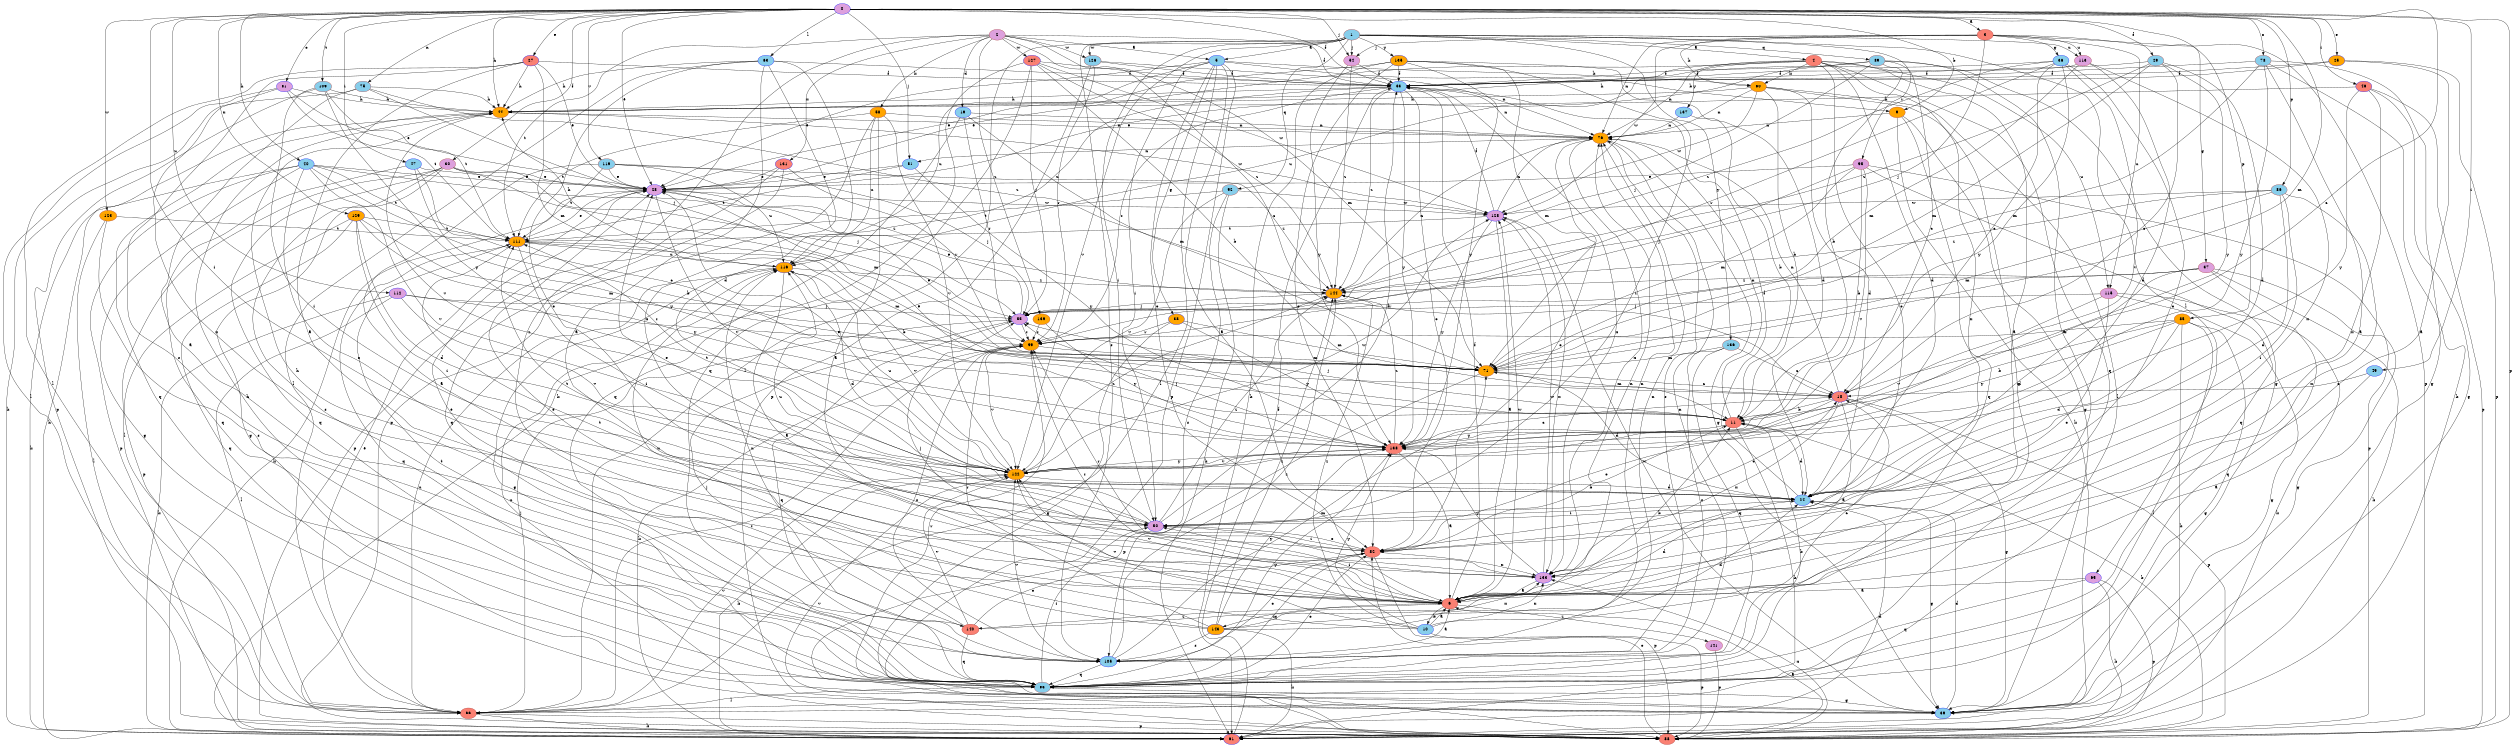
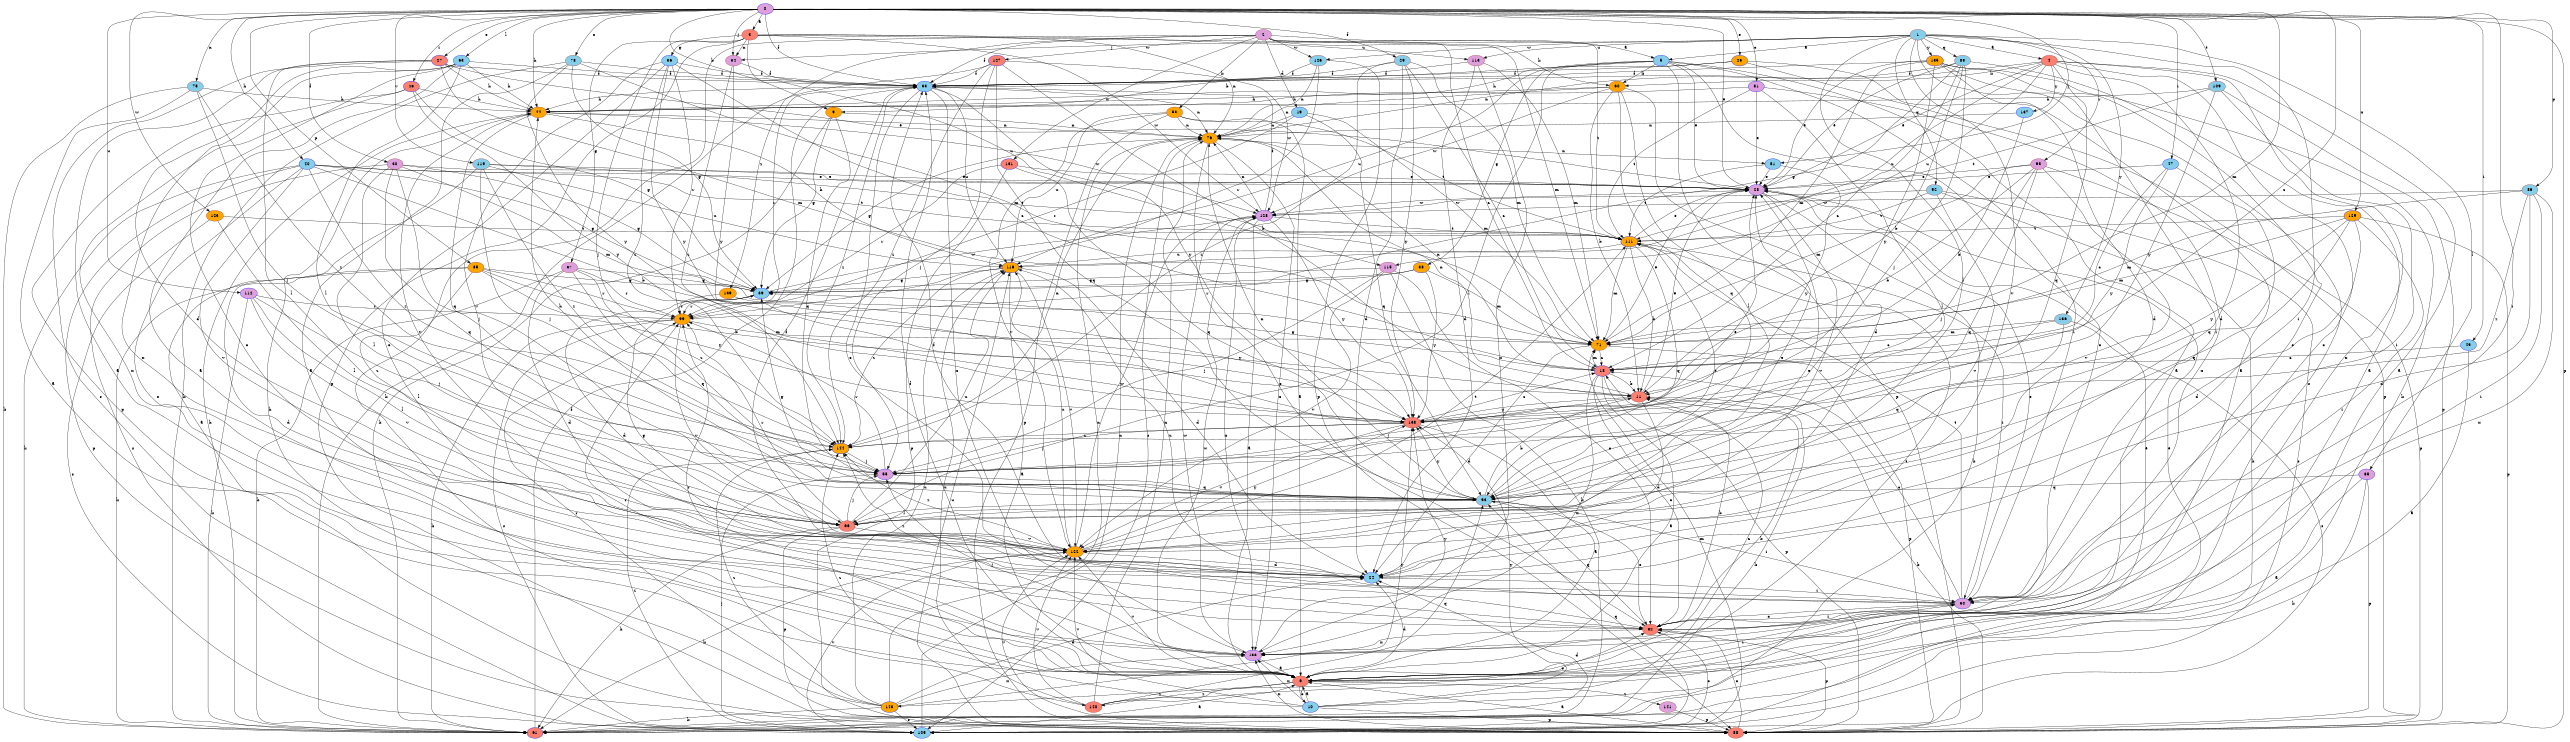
(1376, 48) -> (744, 48)
(618, 229) -> (781, 167)
